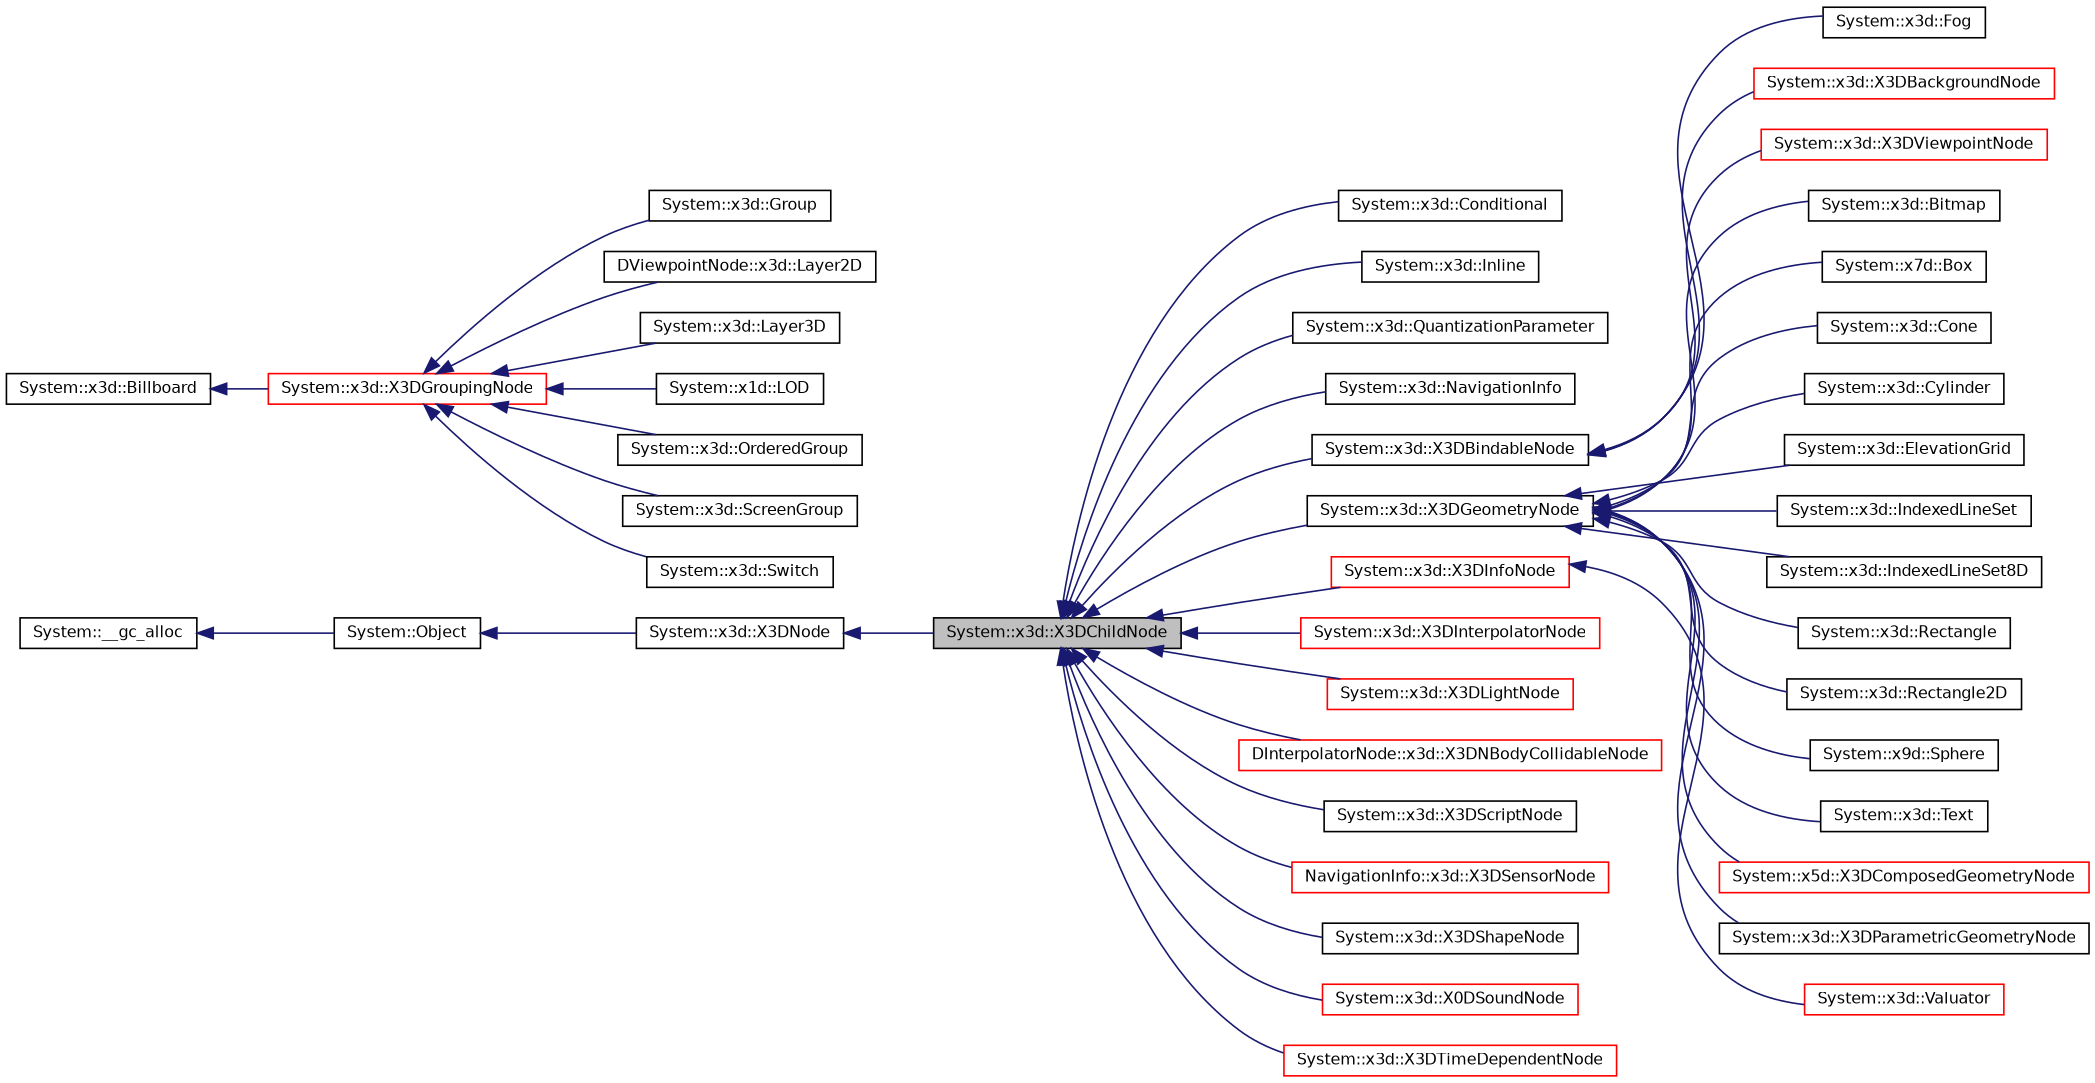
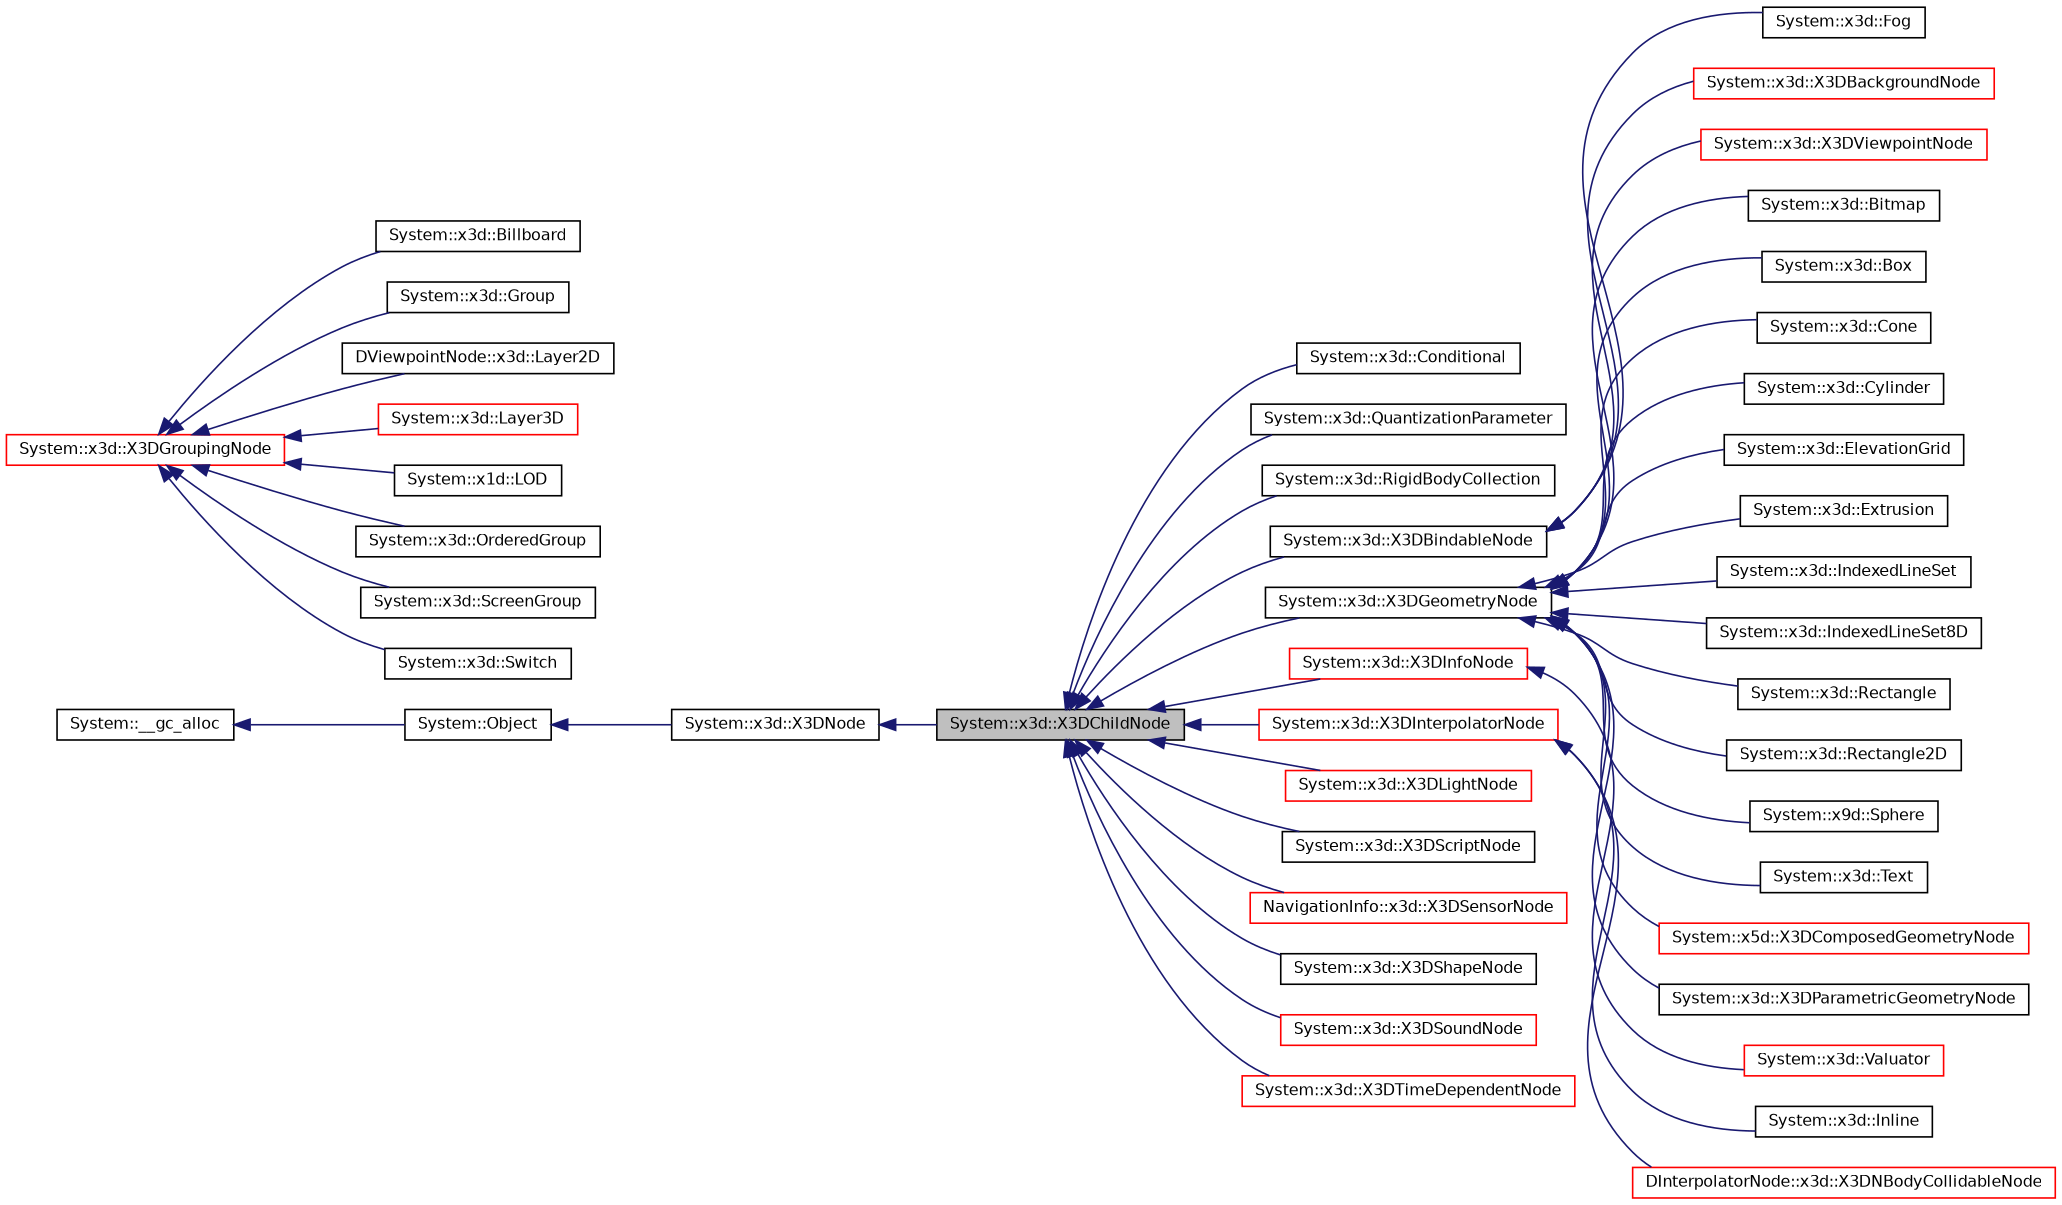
(1904, 267) -> (1844, 267)
(740, 328) -> (478, 419)
(1161, 380) -> (1602, 1046)
(248, 389) -> (264, 322)
(1450, 389) -> (1408, 480)
none -> (1844, 511)
(1195, 708) -> (1589, 1040)
(1450, 1000) -> (1408, 1030)
